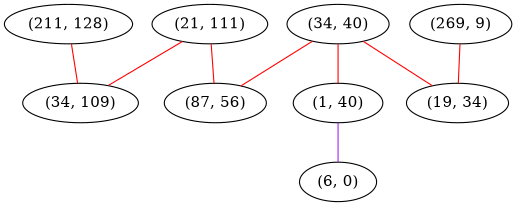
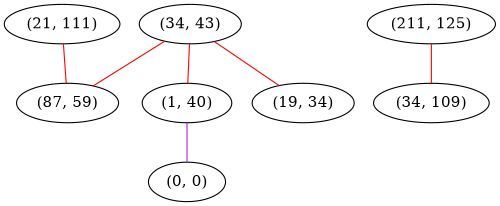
(68, 24) -> (431, 24)
(338, 24) -> (190, 24)
(461, 24) -> none
(145, 63) -> none
(215, 103) -> (68, 103)
(338, 182) -> (187, 182)
